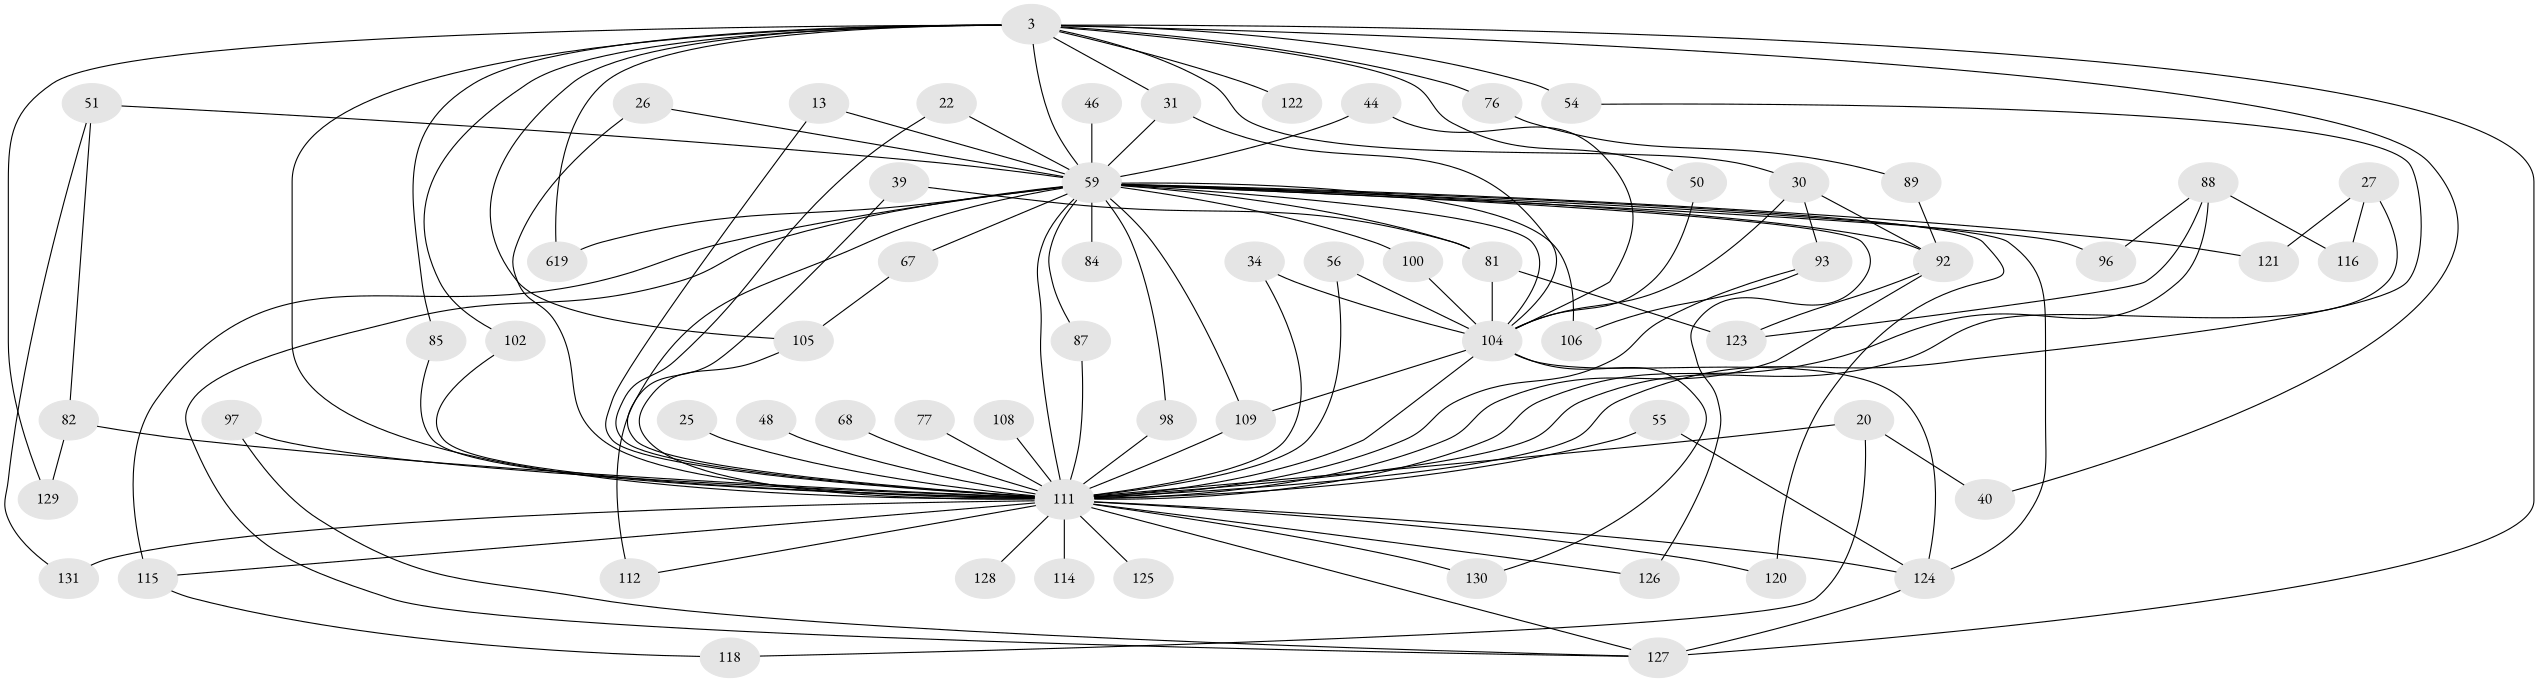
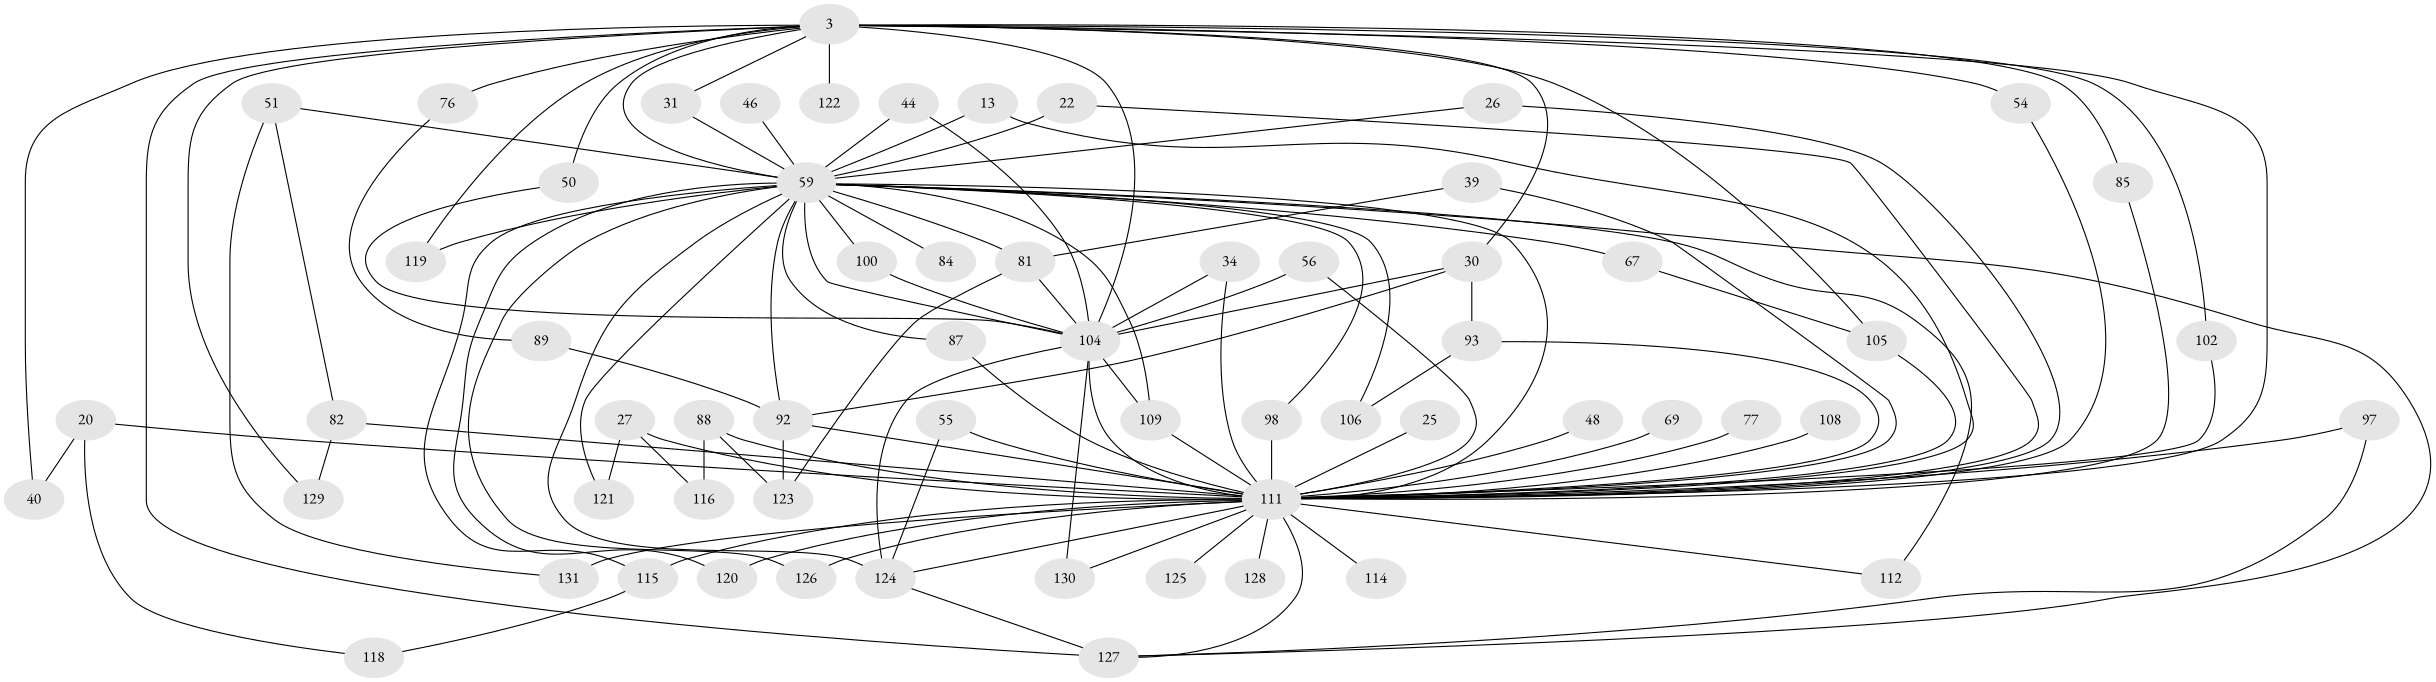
(1433, 163) -> (1103, 81)
(557, 262) -> (416, 262)
(2106, 262) -> none
(845, 420) -> (1672, 420)
